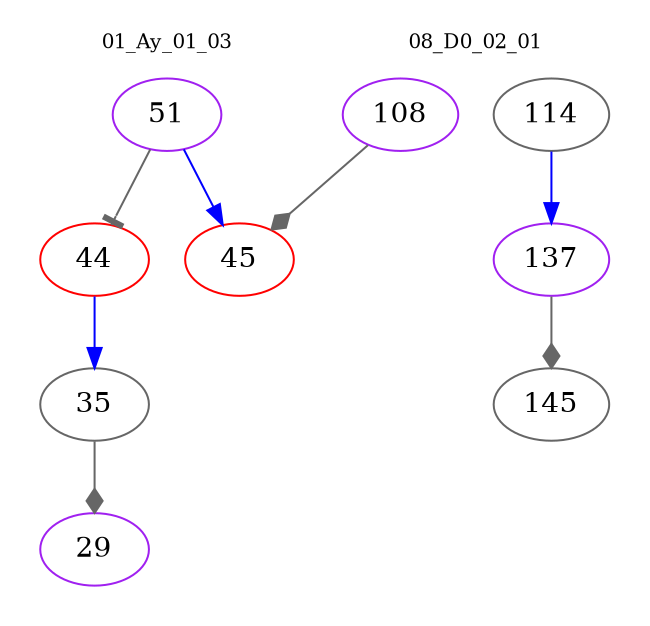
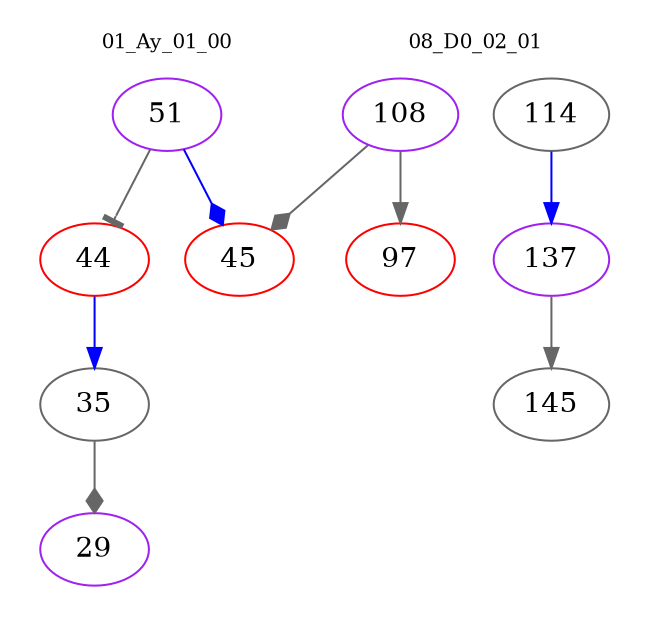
(167, 43) -> (167, 43)
(199, 178) -> (198, 176)
none -> (400, 260)
(551, 320) -> (551, 322)
